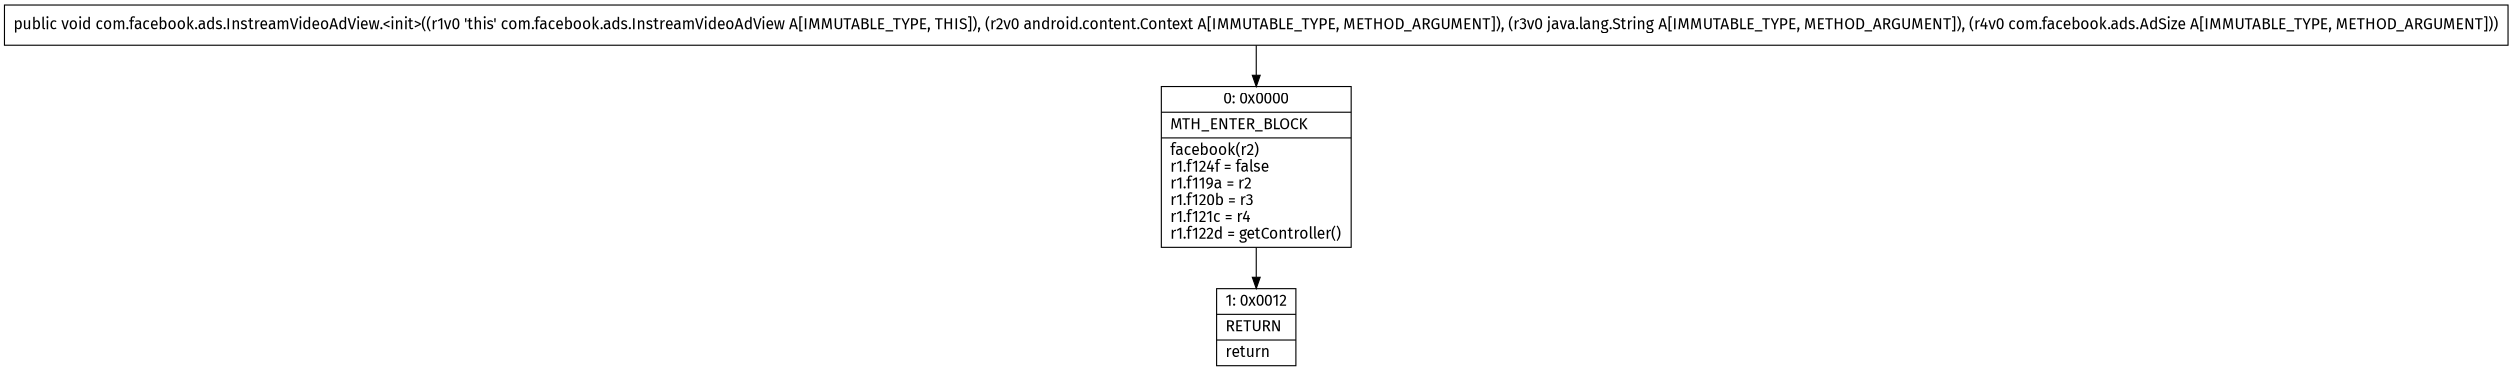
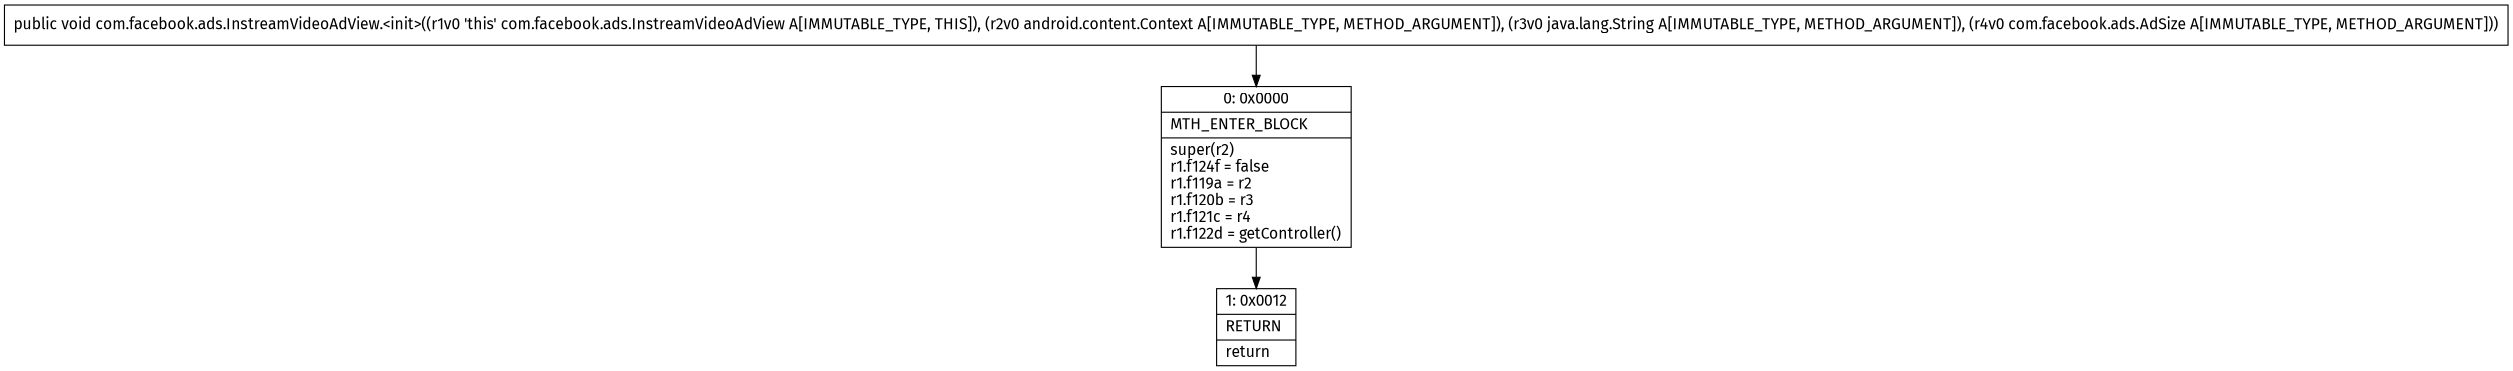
(1215, 150) -> (1203, 150)
